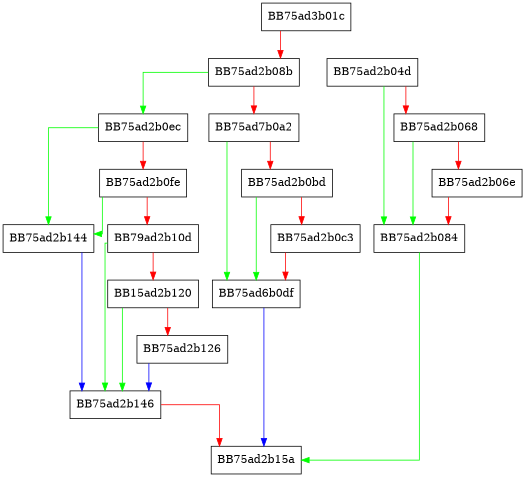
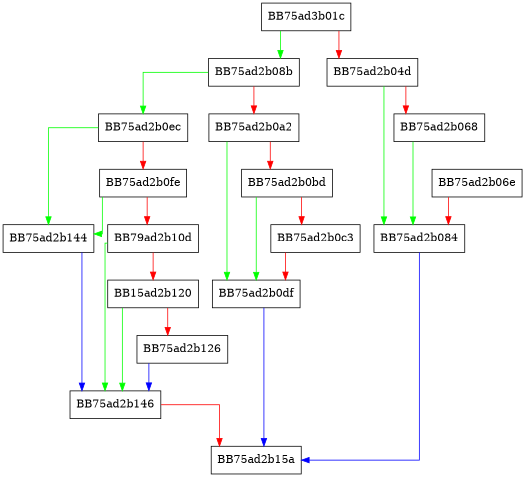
(280, 41) -> (280, 41)
none -> (339, 41)
(254, 128) -> (254, 128)
(458, 151) -> none
(256, 294) -> (256, 294)
(419, 411) -> (419, 411)
